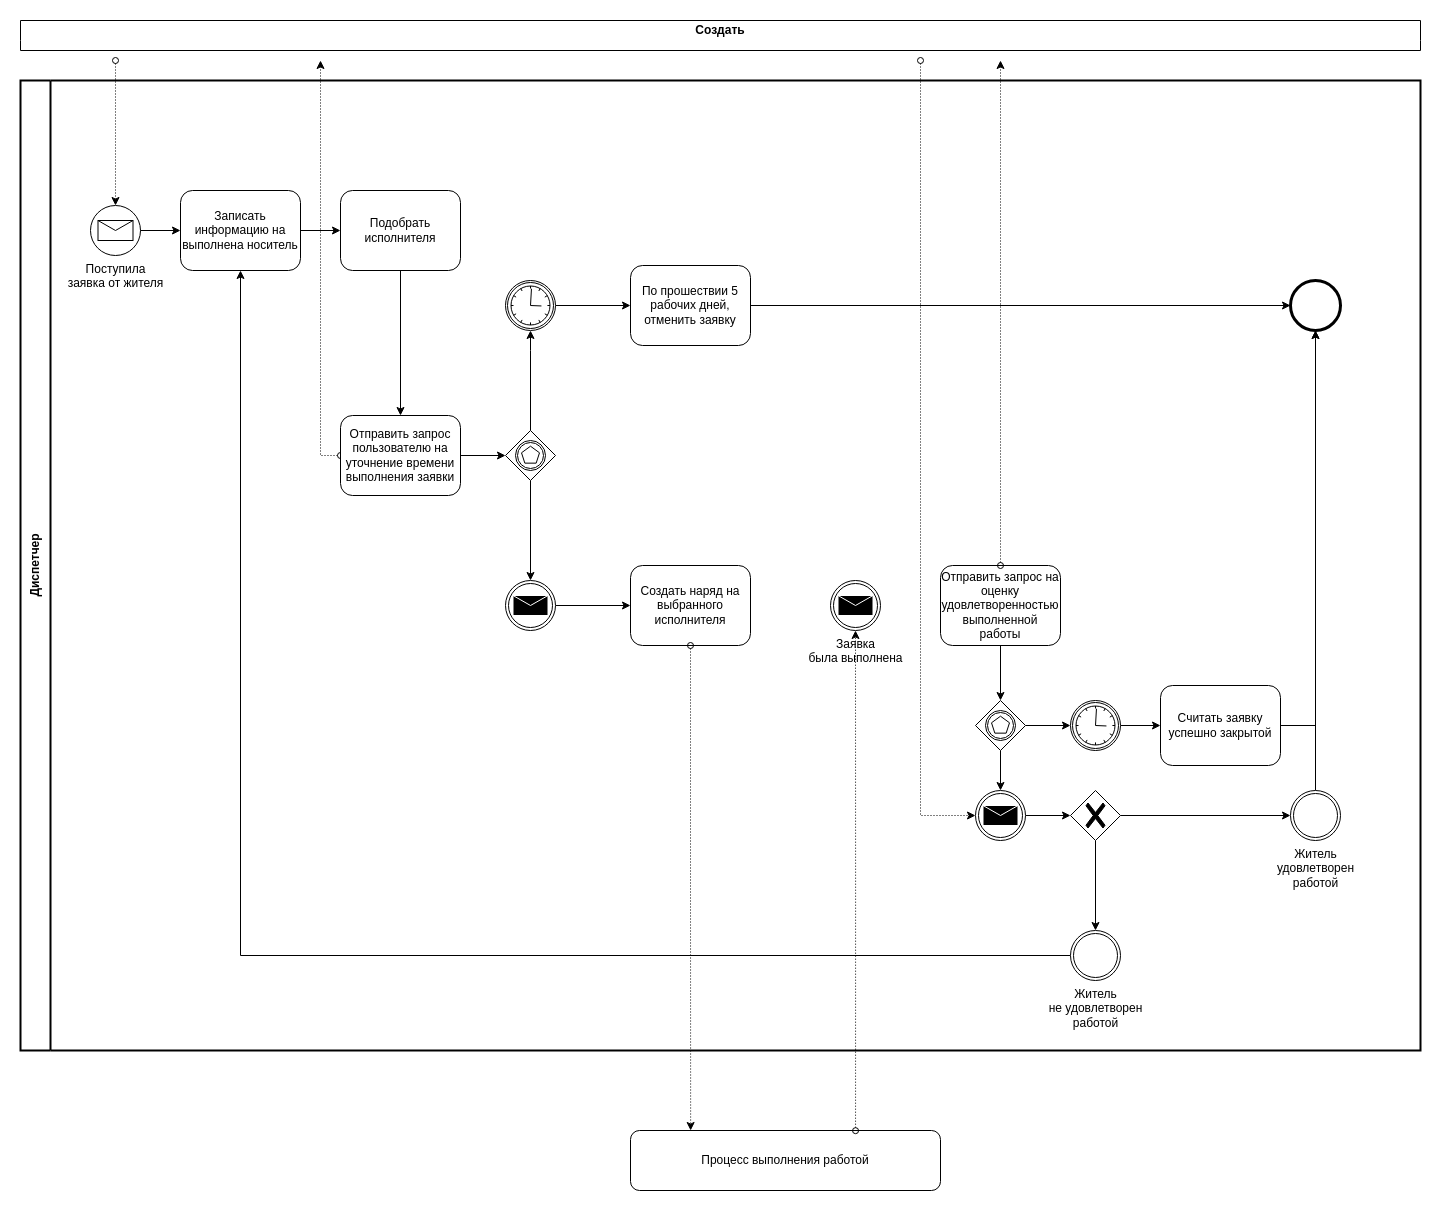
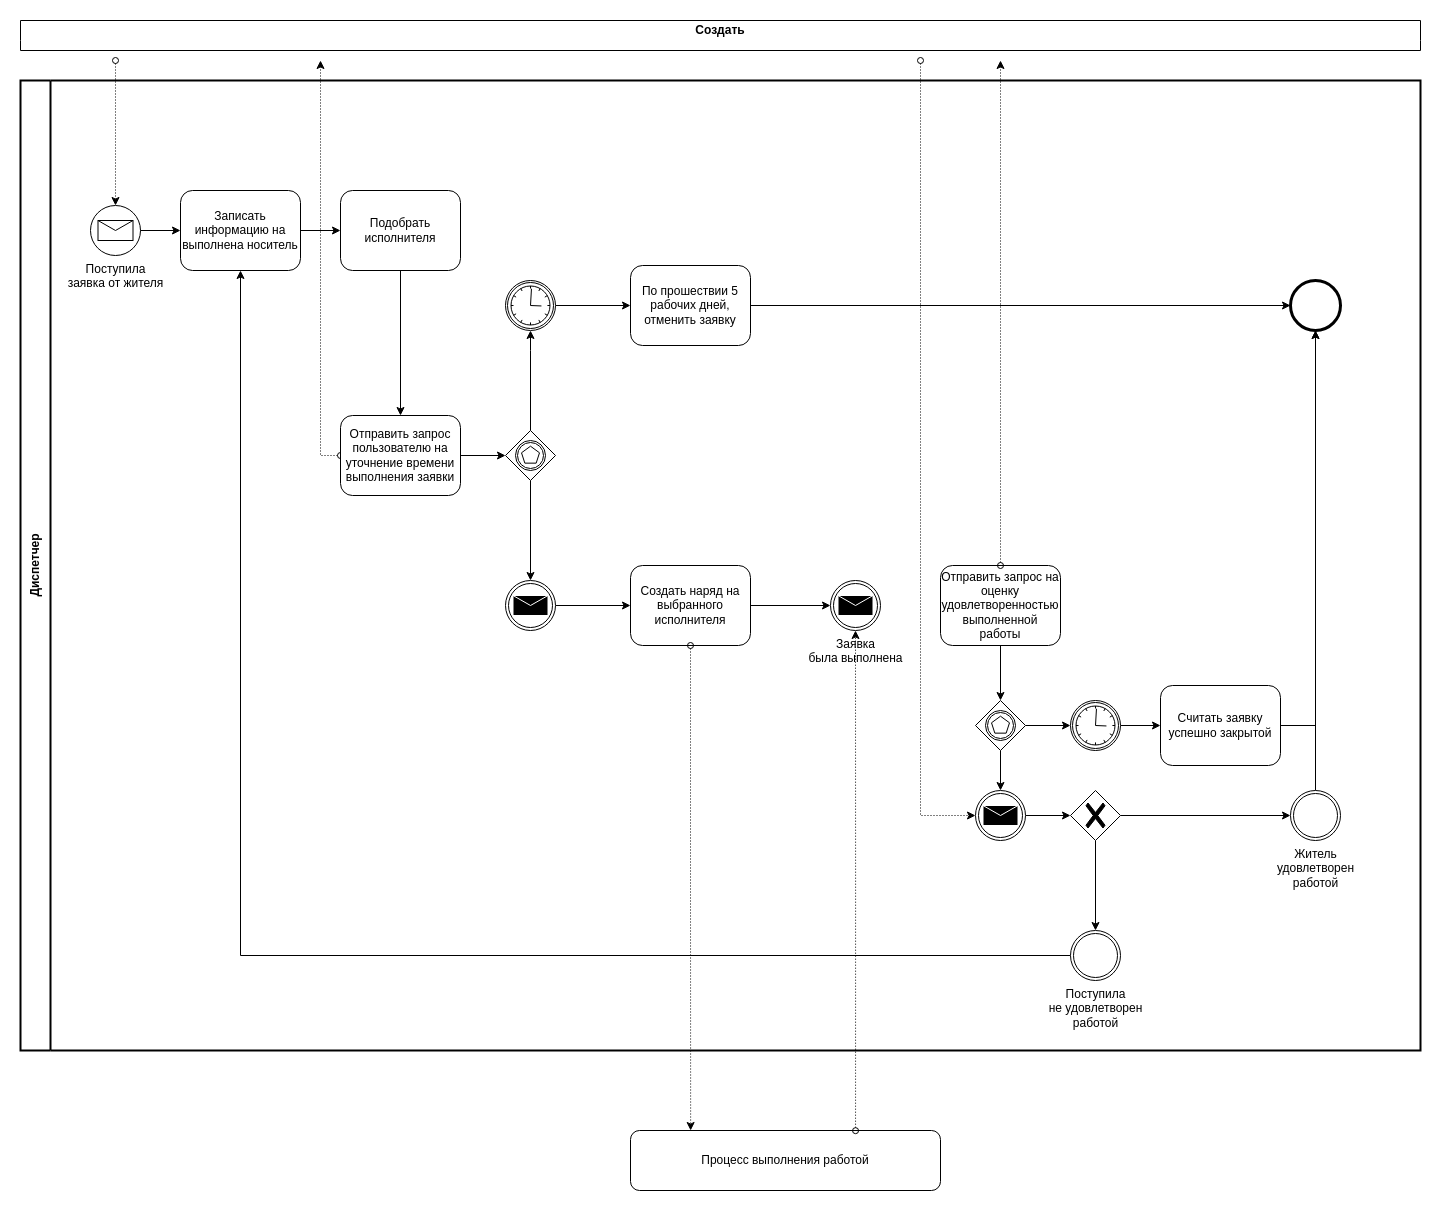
none -> (787, 606)
(1096, 1009) -> (1096, 1009)
